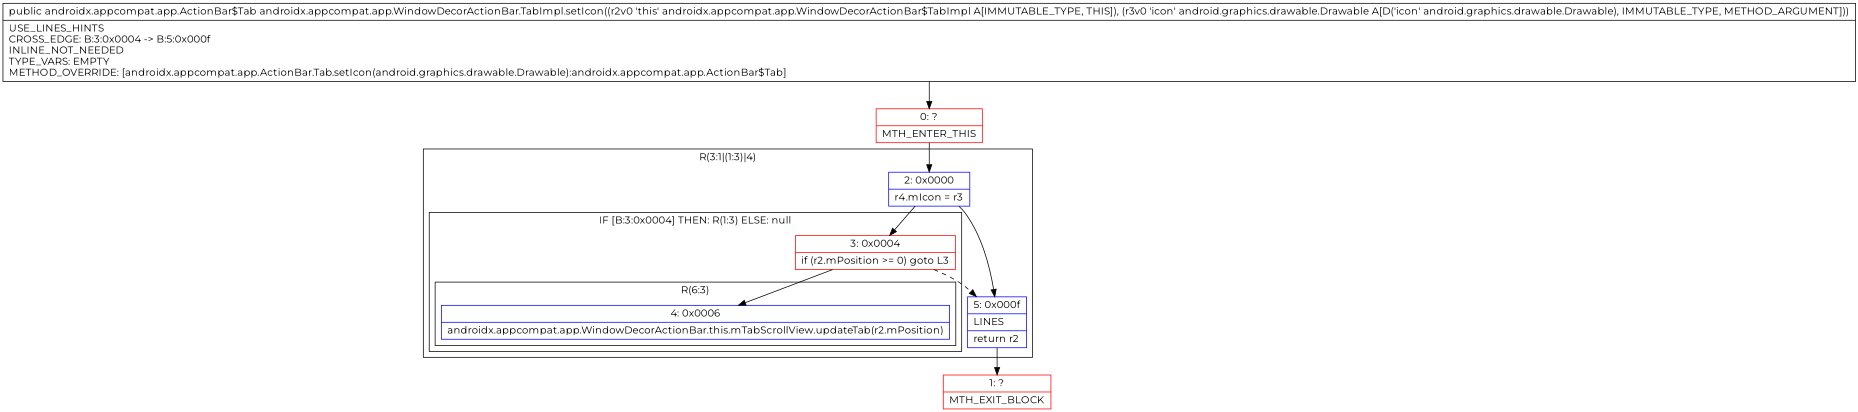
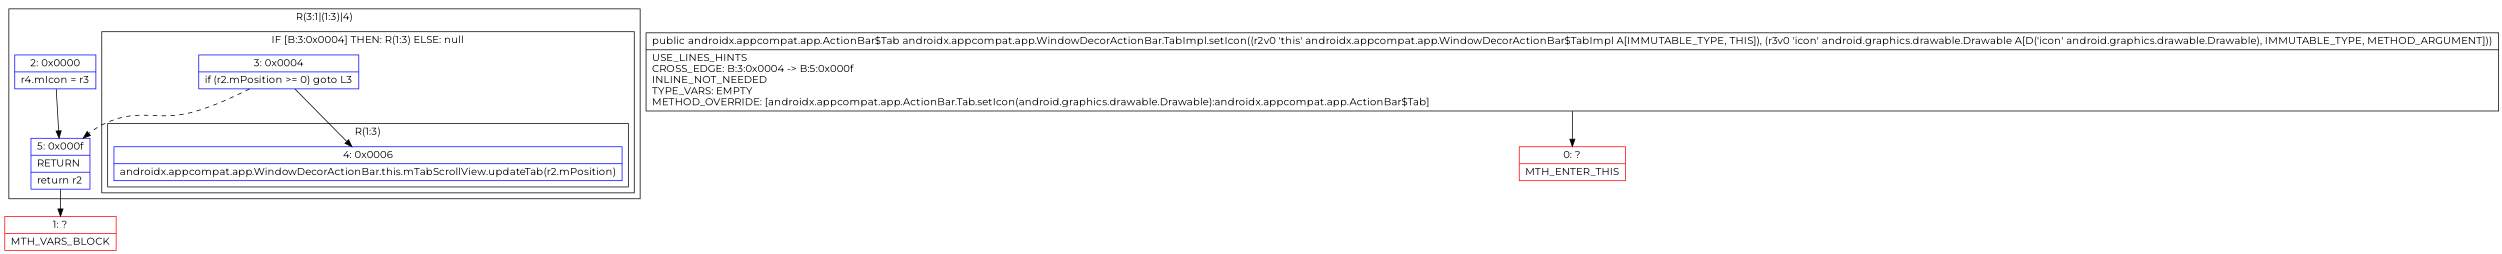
(929, 154) -> none
(905, 218) -> none
(875, 253) -> (279, 72)
(695, 291) -> (368, 132)
(989, 322) -> (59, 163)
(997, 400) -> (60, 242)
